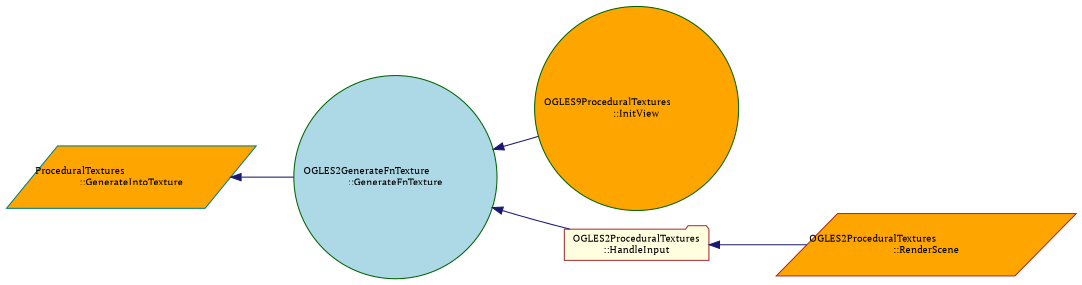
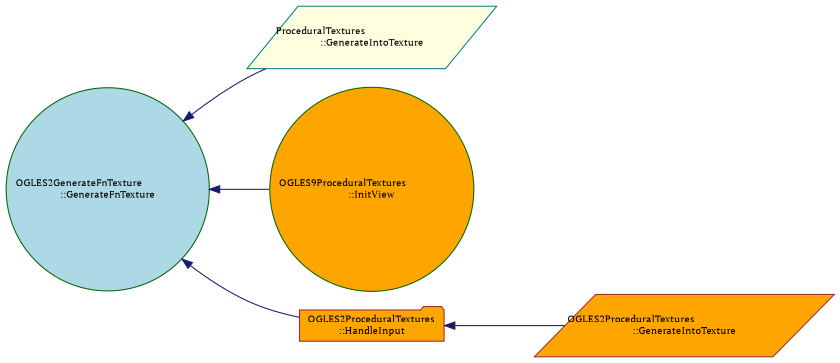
(131, 177) -> (372, 37)
(268, 177) -> (227, 89)
(637, 245) -> (372, 326)
(926, 245) -> (684, 326)
